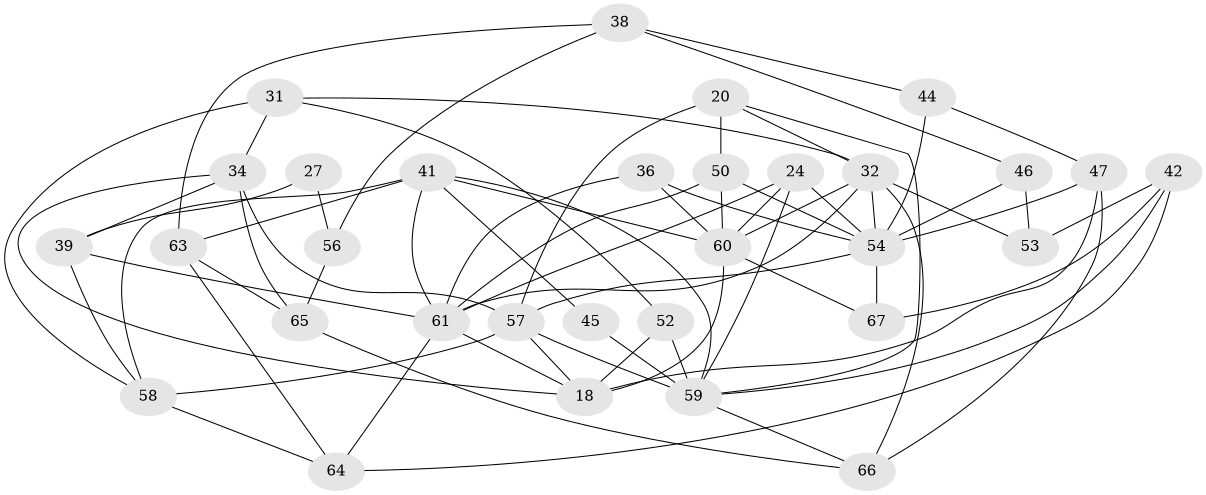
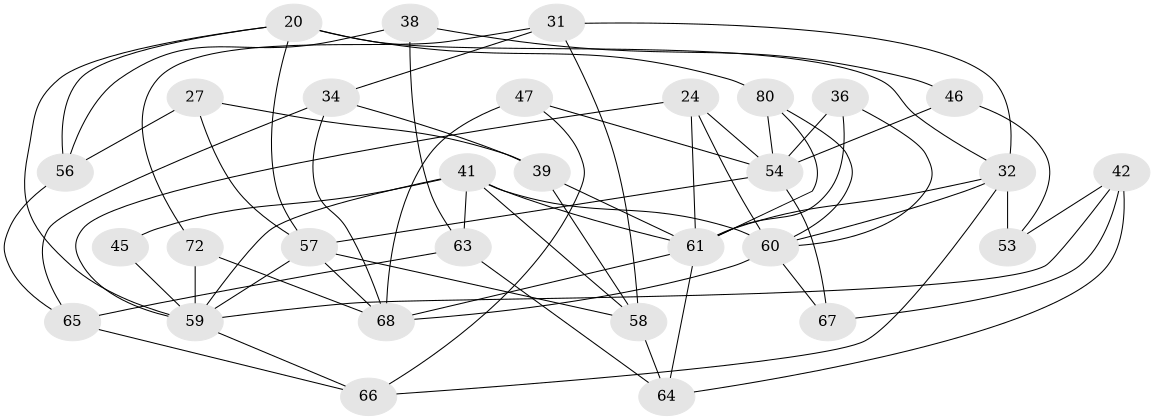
none -> (94, 69)
(928, 98) -> none
(721, 172) -> (766, 98)
(874, 210) -> none
(347, 289) -> (233, 184)
(666, 322) -> (195, 247)
(585, 397) -> (386, 322)
